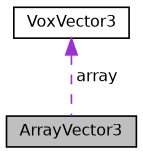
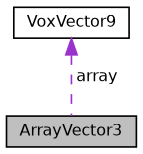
(71, 23) -> (71, 23)
